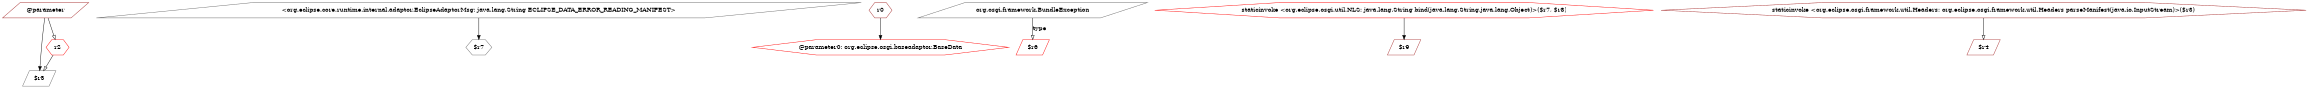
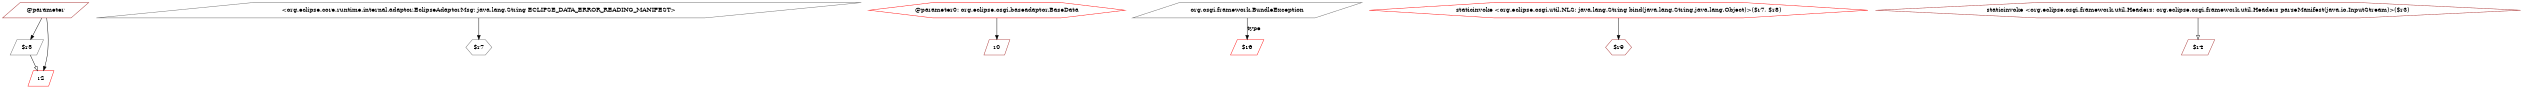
(880, 10) -> (997, 47)
(51, 27) -> (48, 42)
(880, 27) -> (997, 27)
(1033, 27) -> (1247, 27)
(58, 47) -> (41, 78)
(1404, 47) -> (1619, 47)
(49, 61) -> (33, 61)
